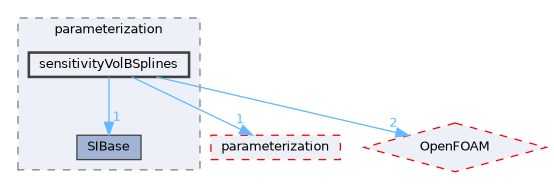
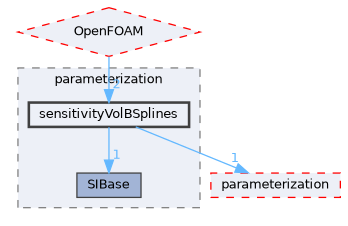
(276, 105) -> (109, 76)
